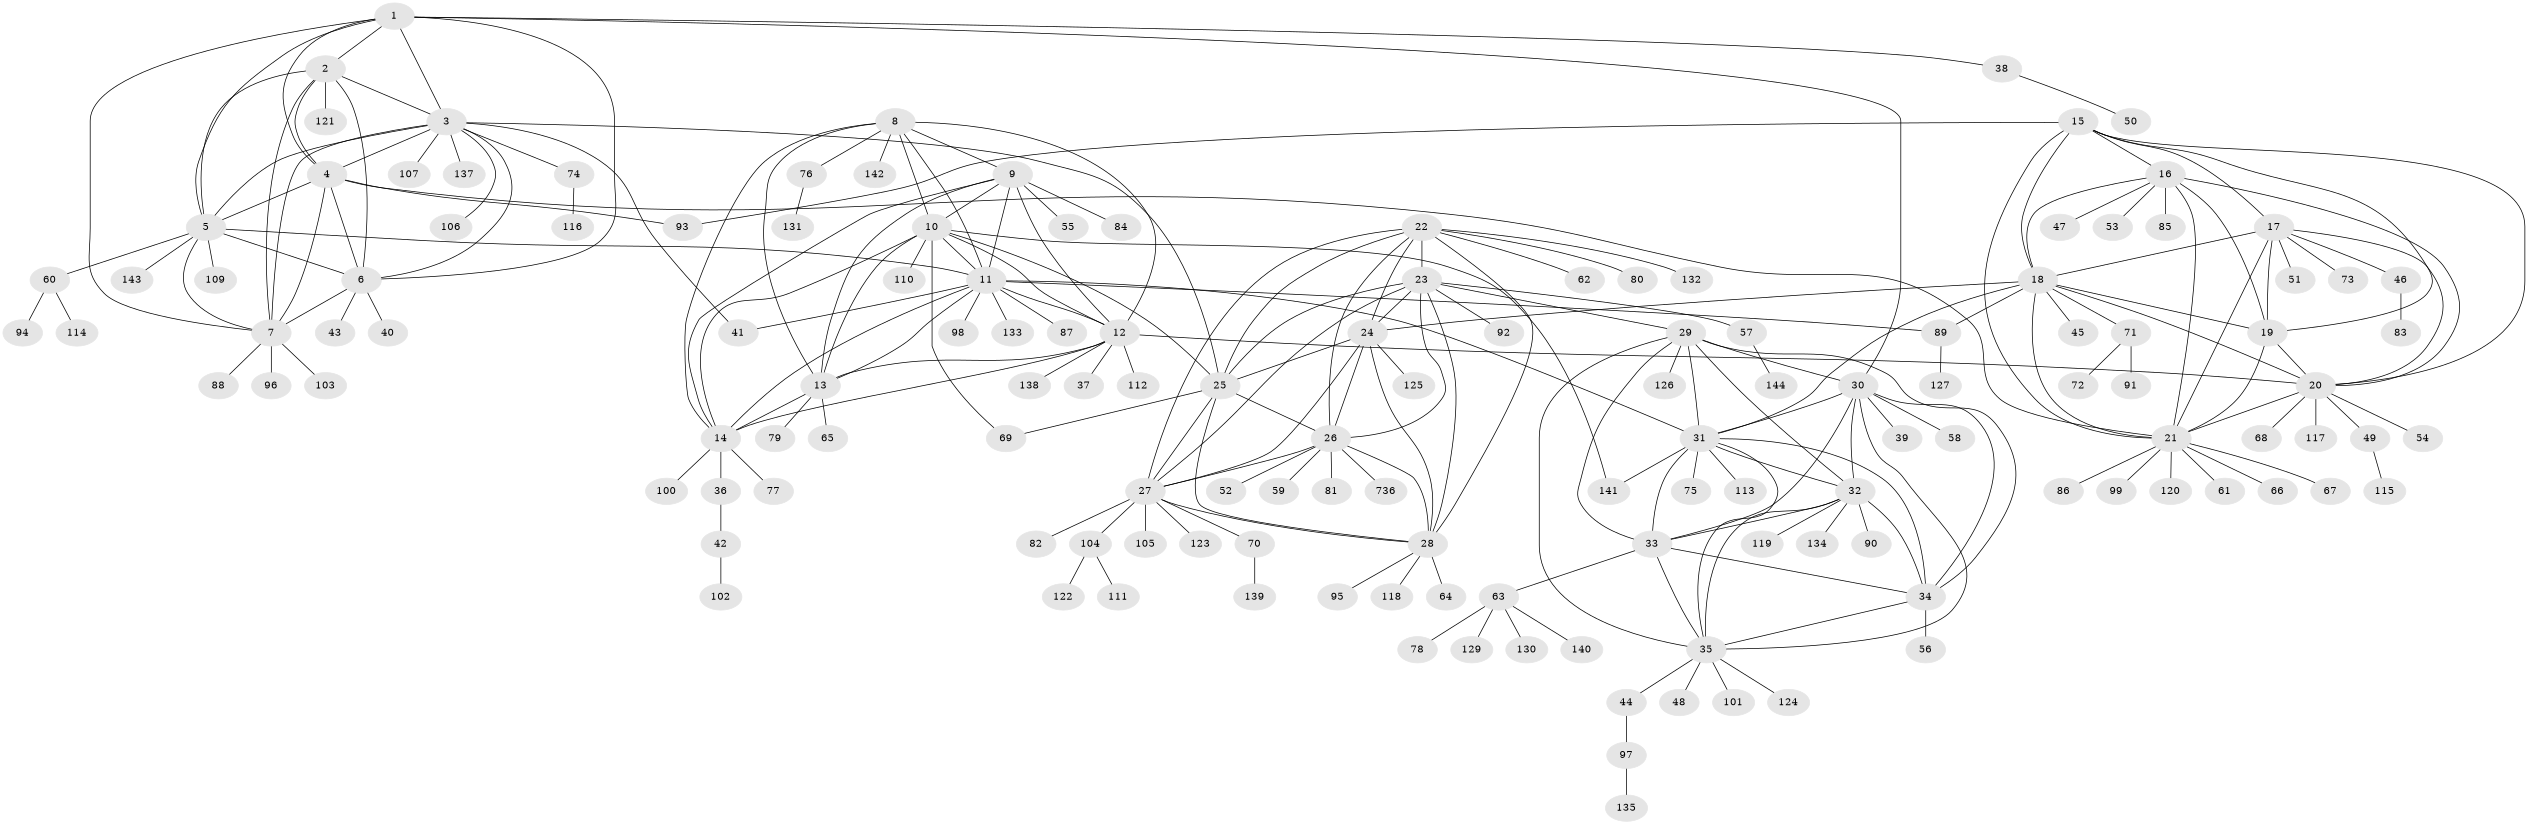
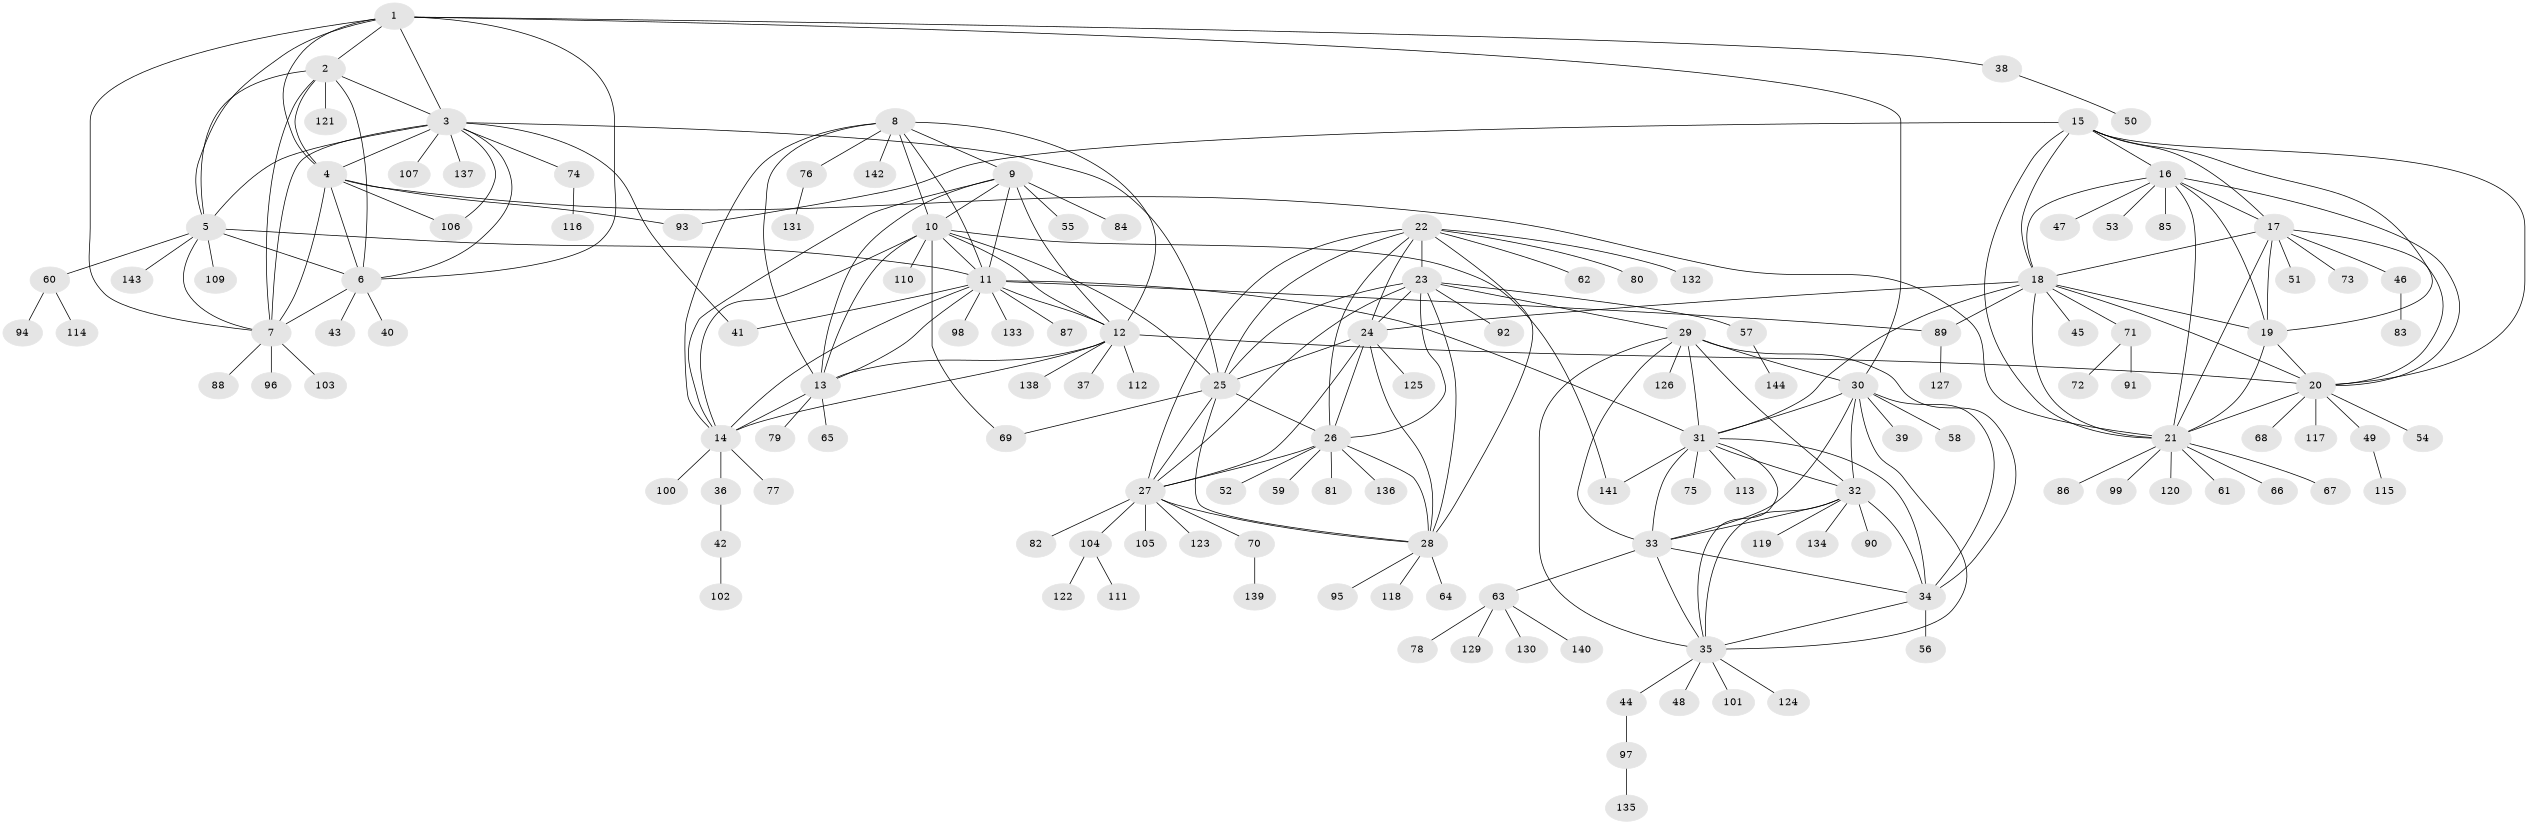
none -> (2220, 201)
(264, 202) -> (389, 201)
(1386, 491) -> (1386, 491)
